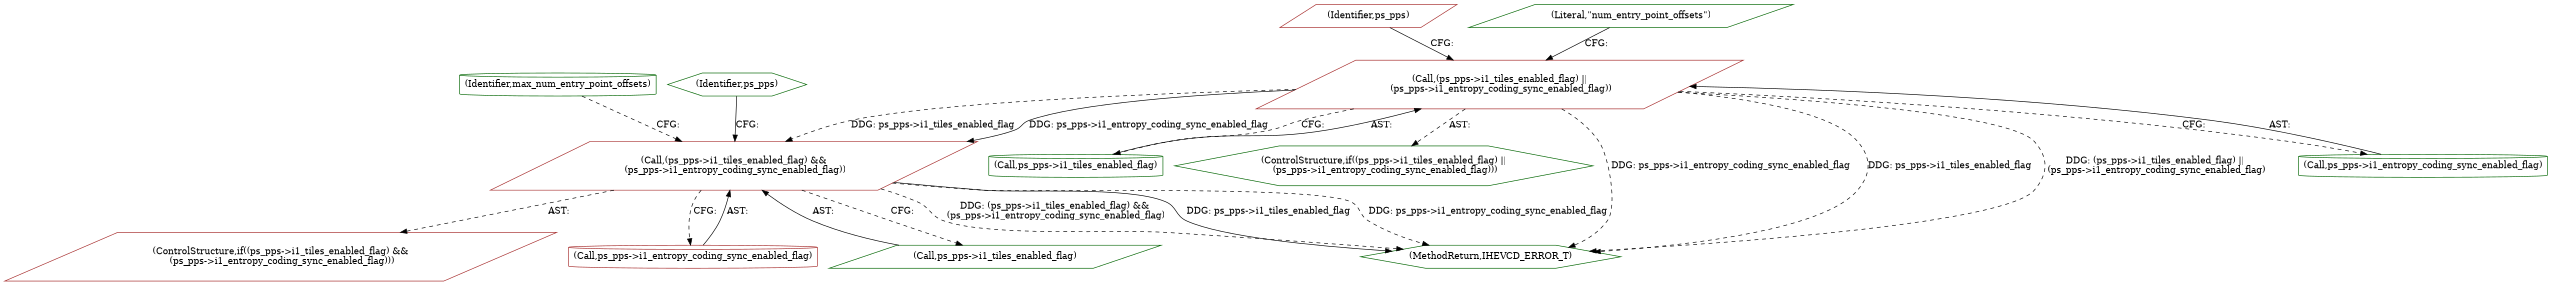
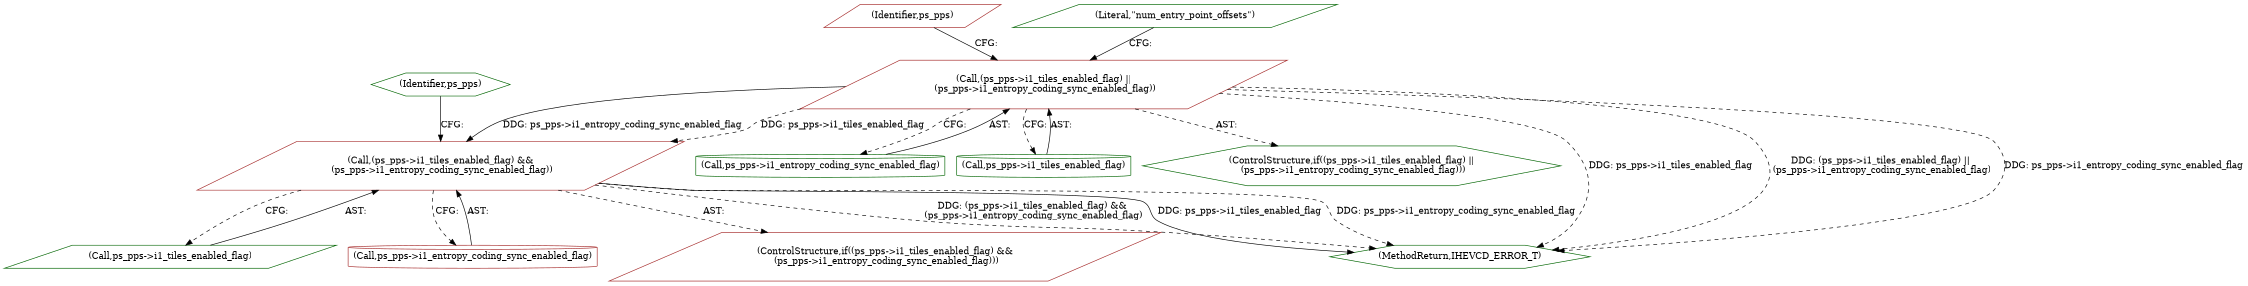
(558, 85) -> none
